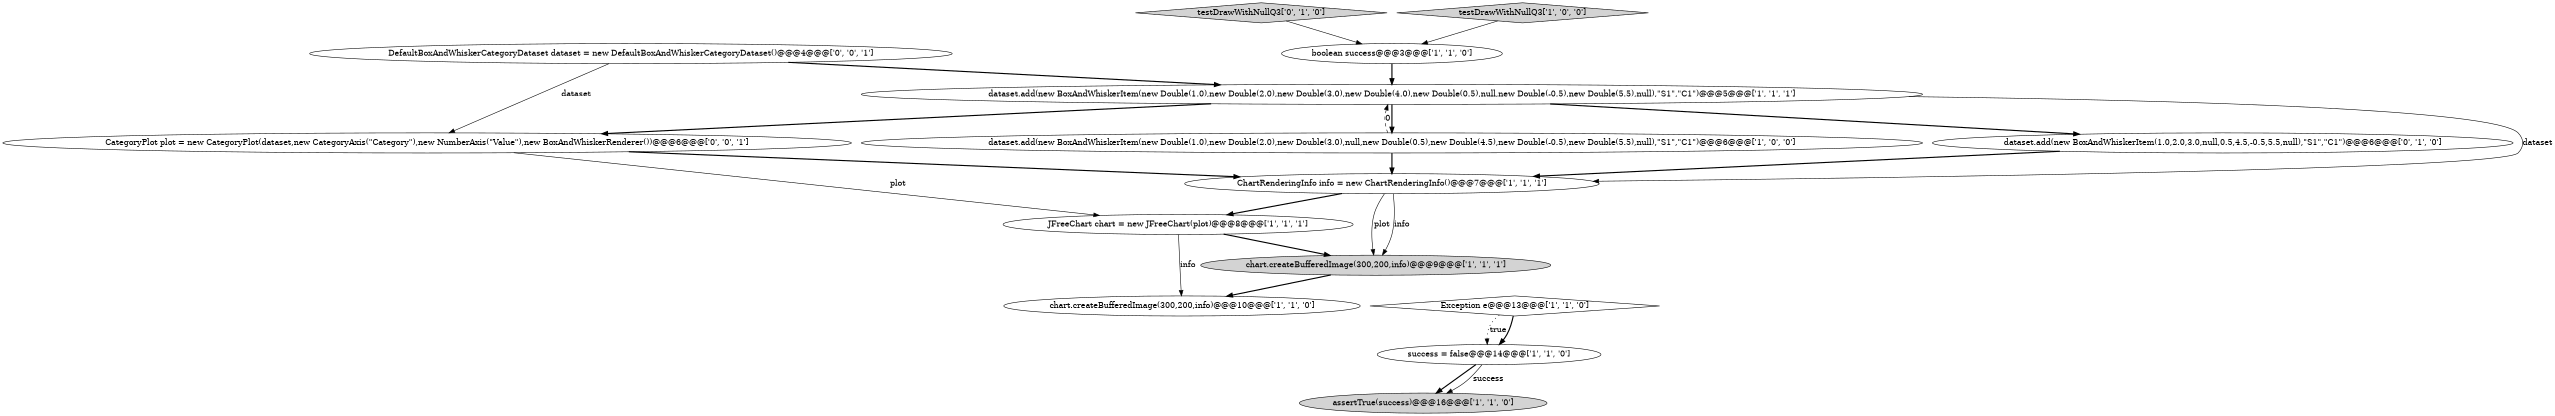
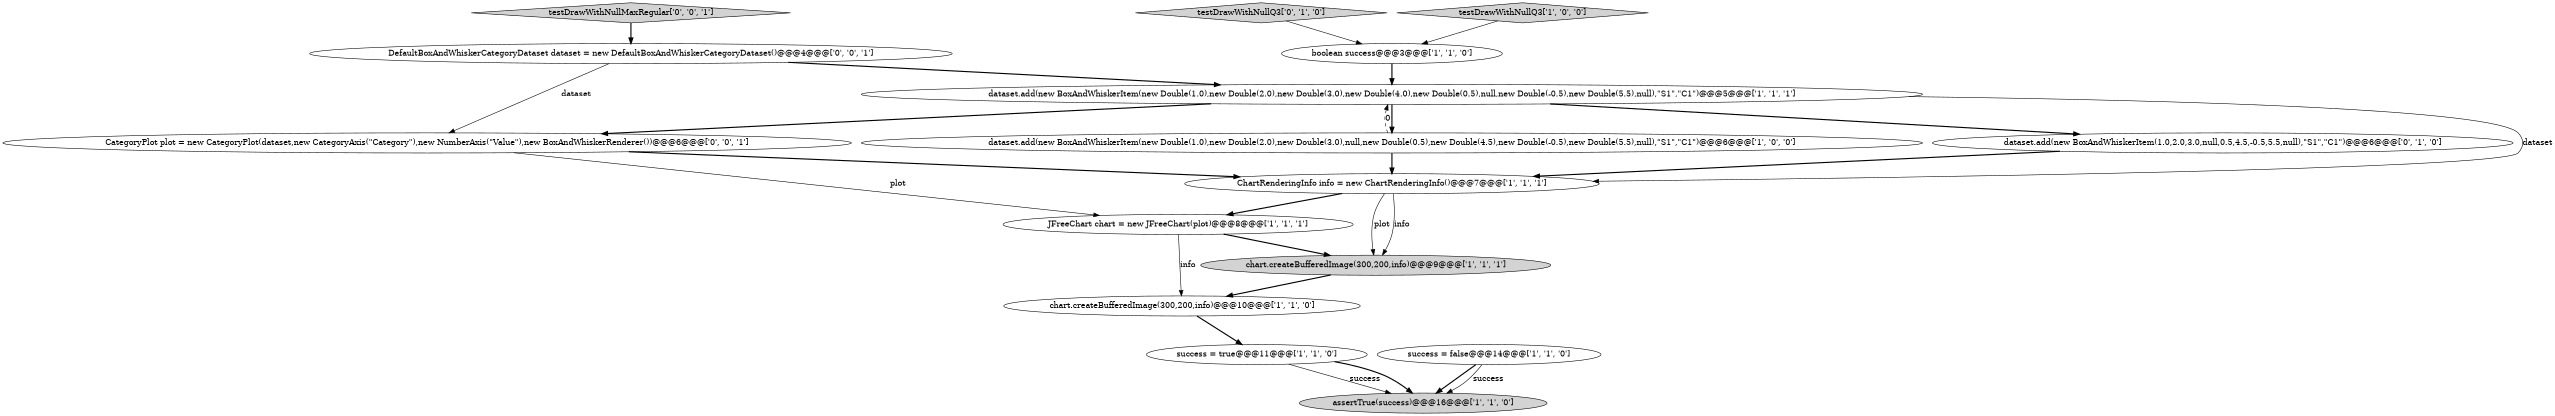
none -> (631, 13)
(1515, 306) -> none
none -> (1257, 355)
